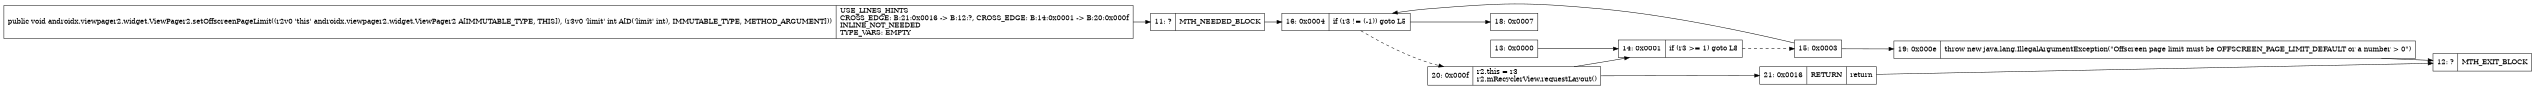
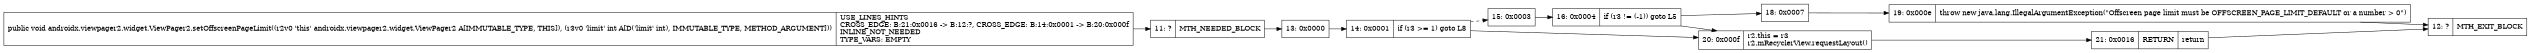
(1271, 22) -> (1271, 29)
(1865, 49) -> (1846, 13)
(1399, 51) -> (1696, 28)
(1599, 63) -> (1582, 34)
